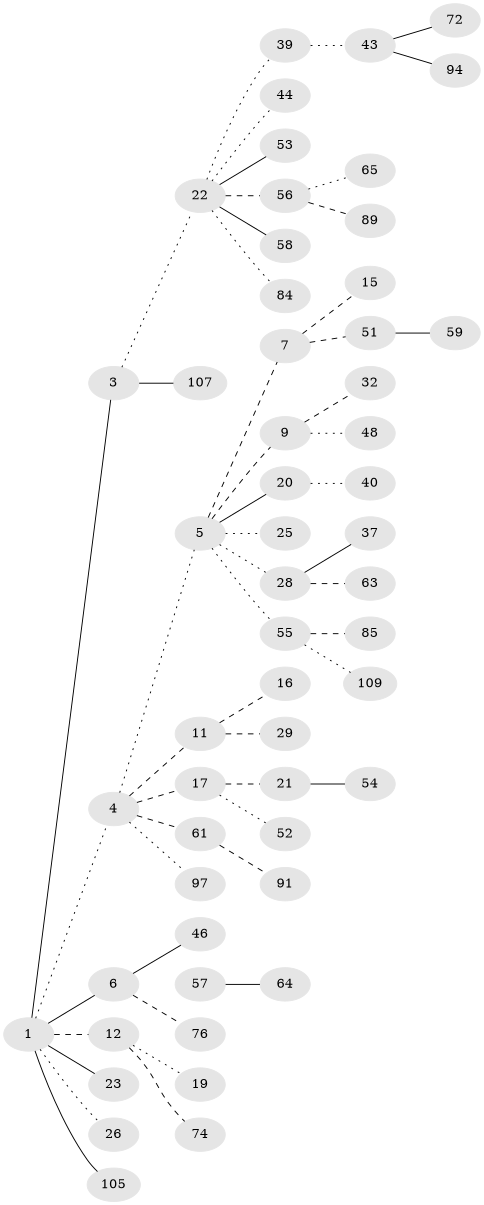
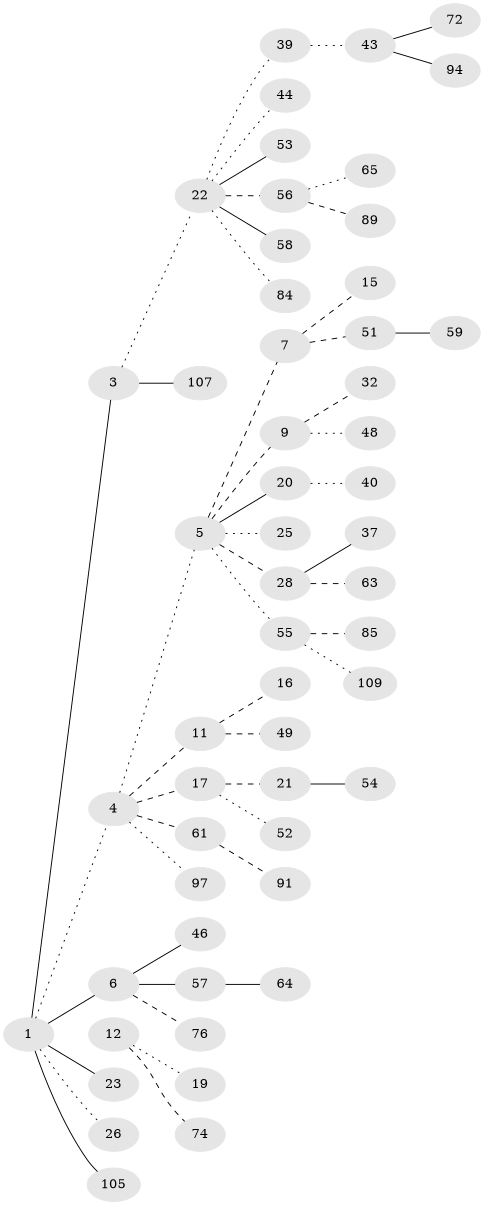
(243, 559) -> (243, 559)
(285, 734) -> (285, 734)
none -> (157, 984)
(71, 1034) -> none
